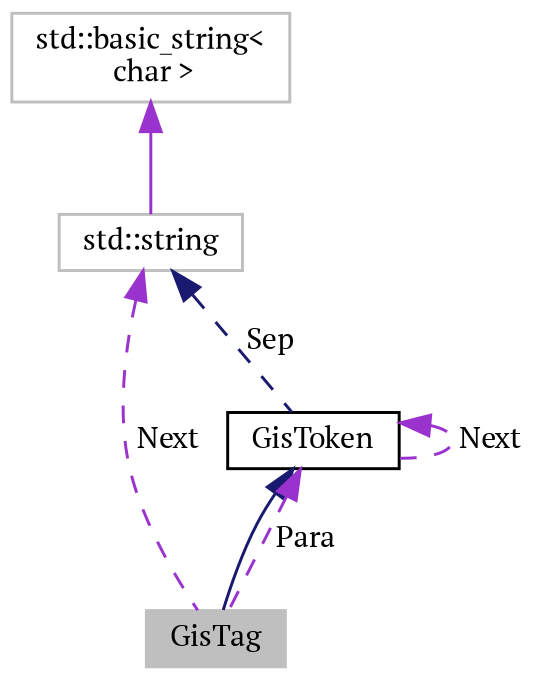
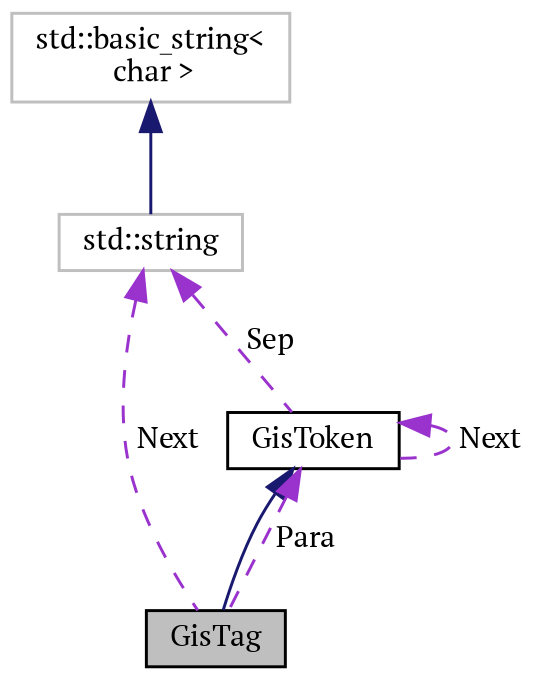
(151, 173) -> (151, 173)
(242, 354) -> (242, 354)
(216, 639) -> (216, 639)
